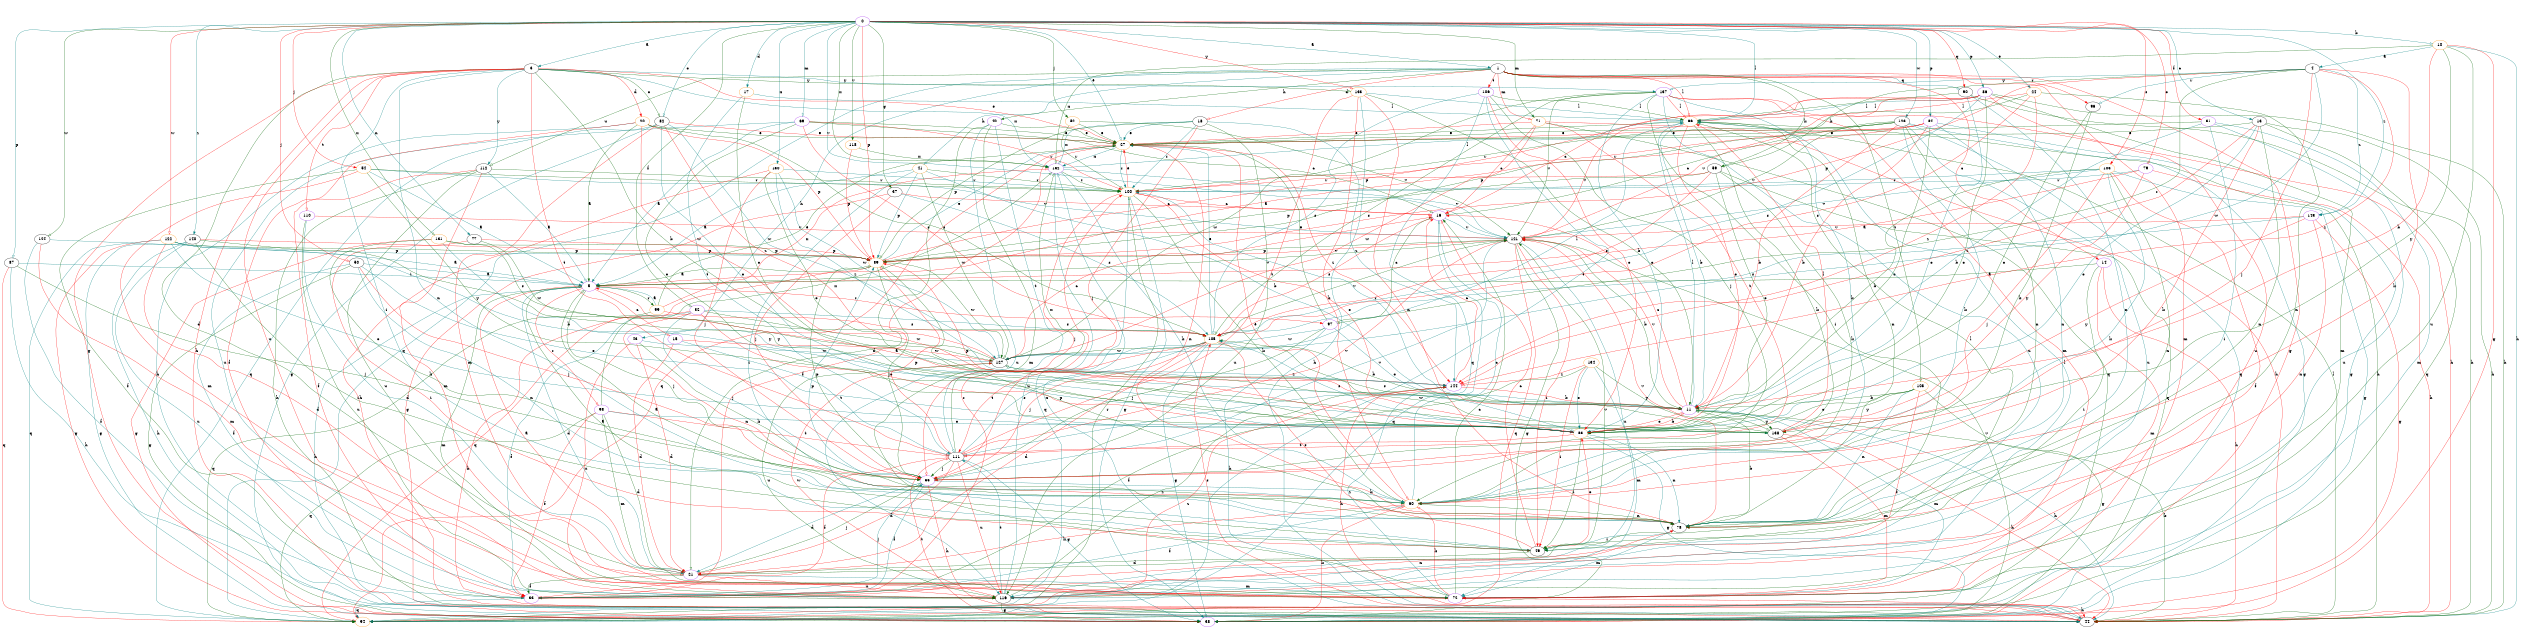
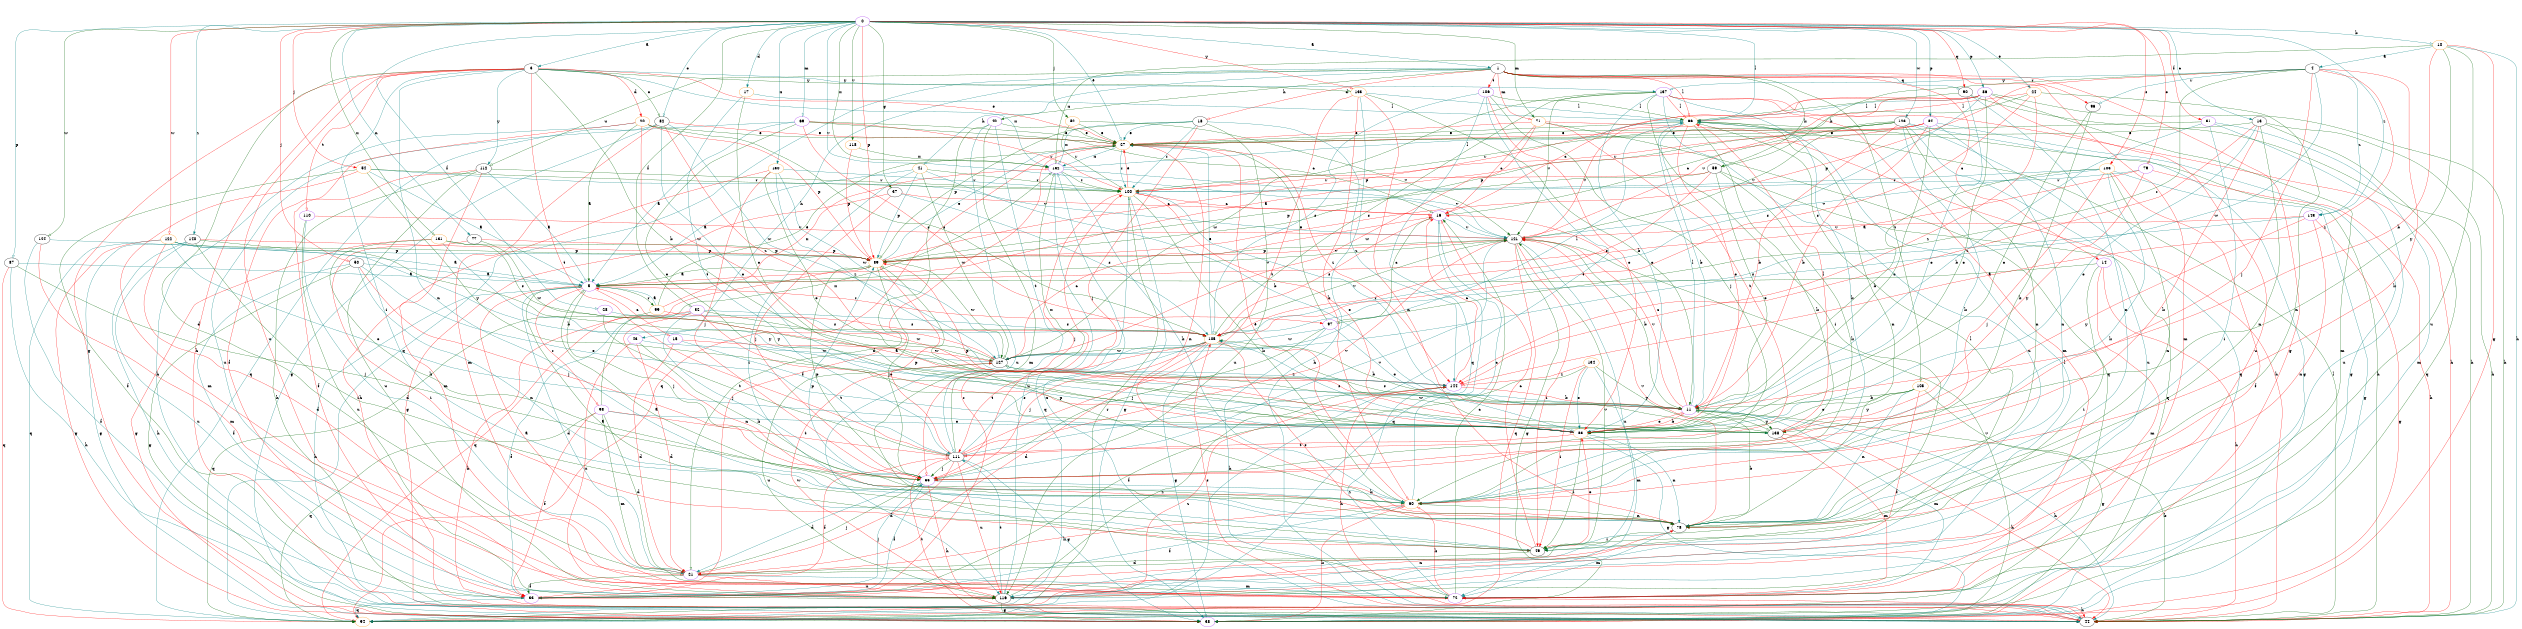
(411, 275) -> (411, 275)
none -> (605, 310)
(599, 575) -> none
